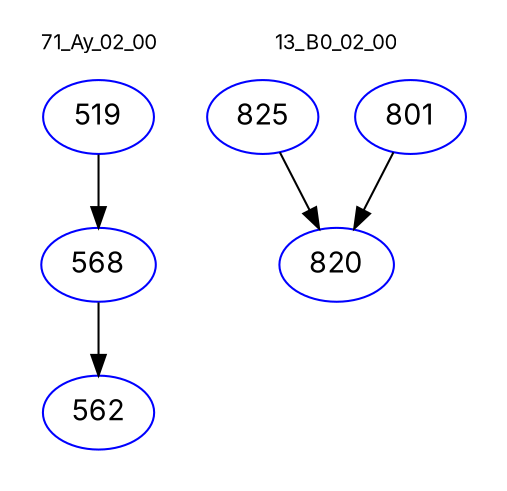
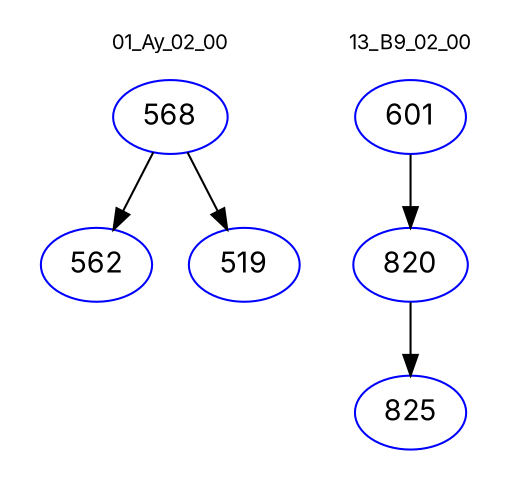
(100, 44) -> (170, 44)
(337, 44) -> (411, 44)
(411, 117) -> (411, 117)
(99, 181) -> (203, 182)
(295, 181) -> (411, 329)
